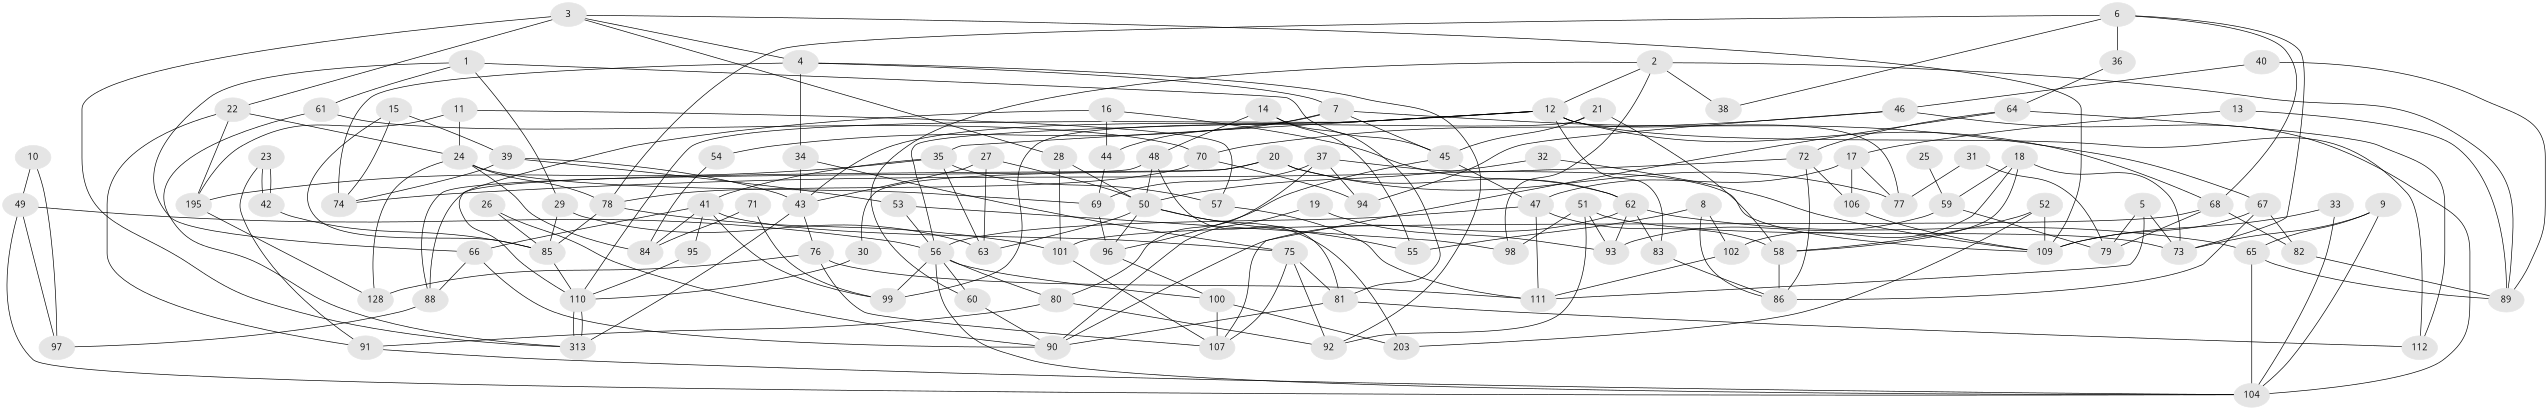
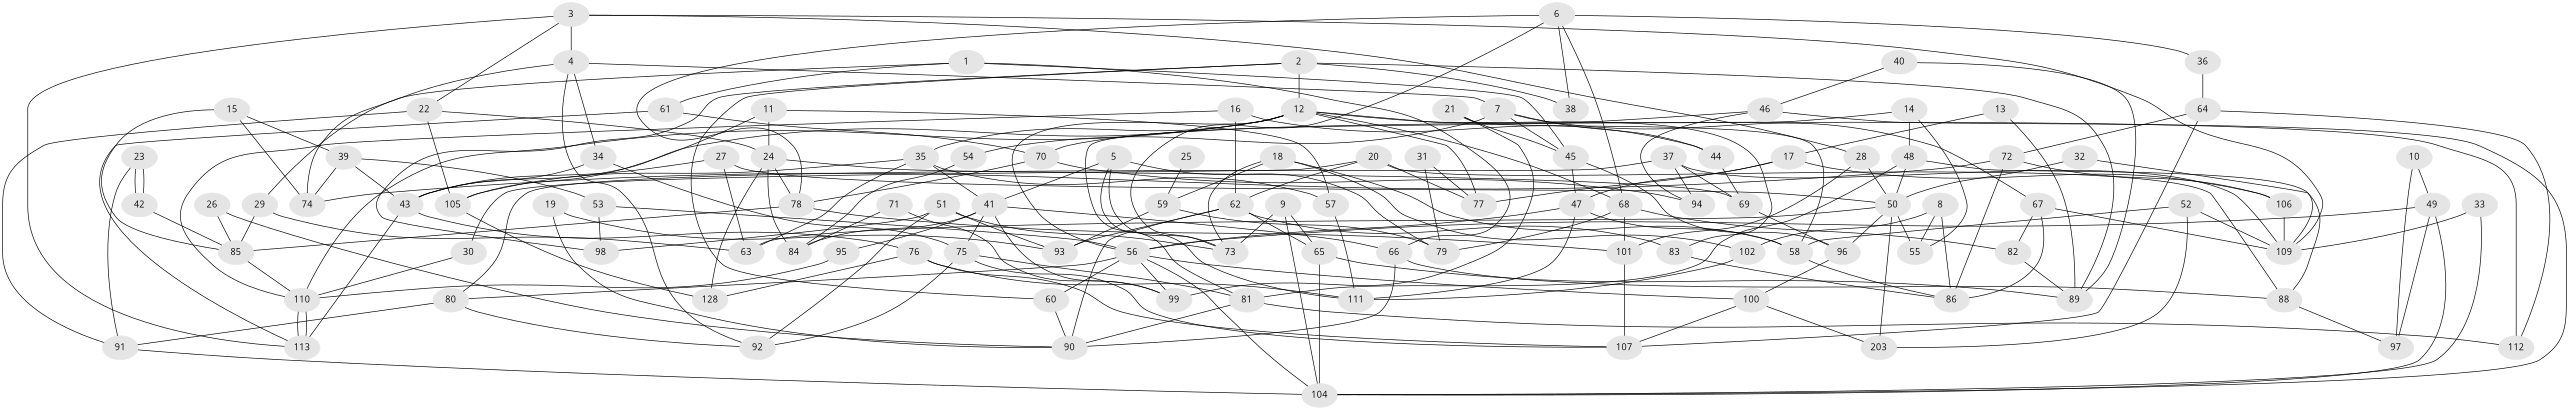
none -> (1028, 190)
(194, 205) -> (453, 205)
(578, 348) -> (302, 348)
